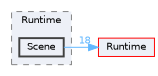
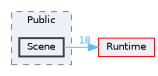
(42, 21) -> (42, 21)
